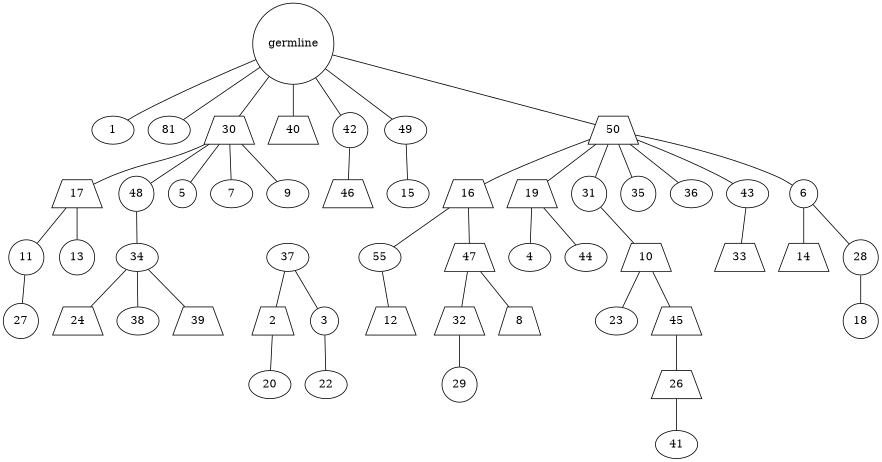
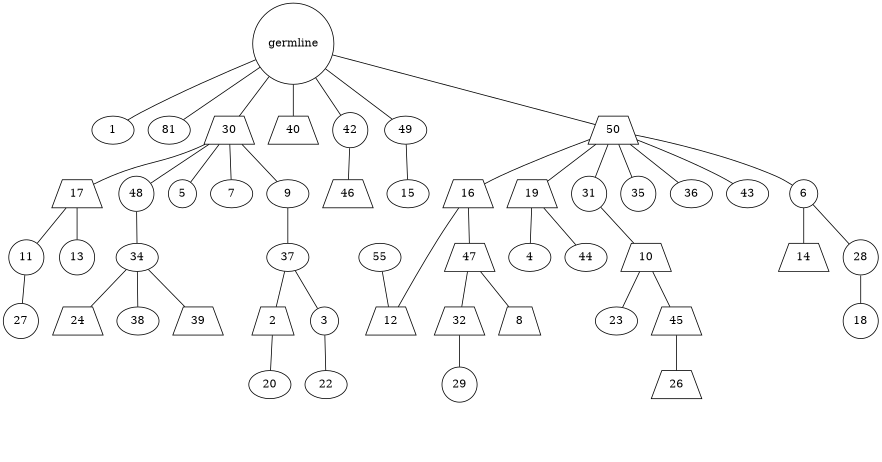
none -> (288, 226)
(422, 227) -> (427, 257)
(740, 257) -> none
(677, 445) -> none
